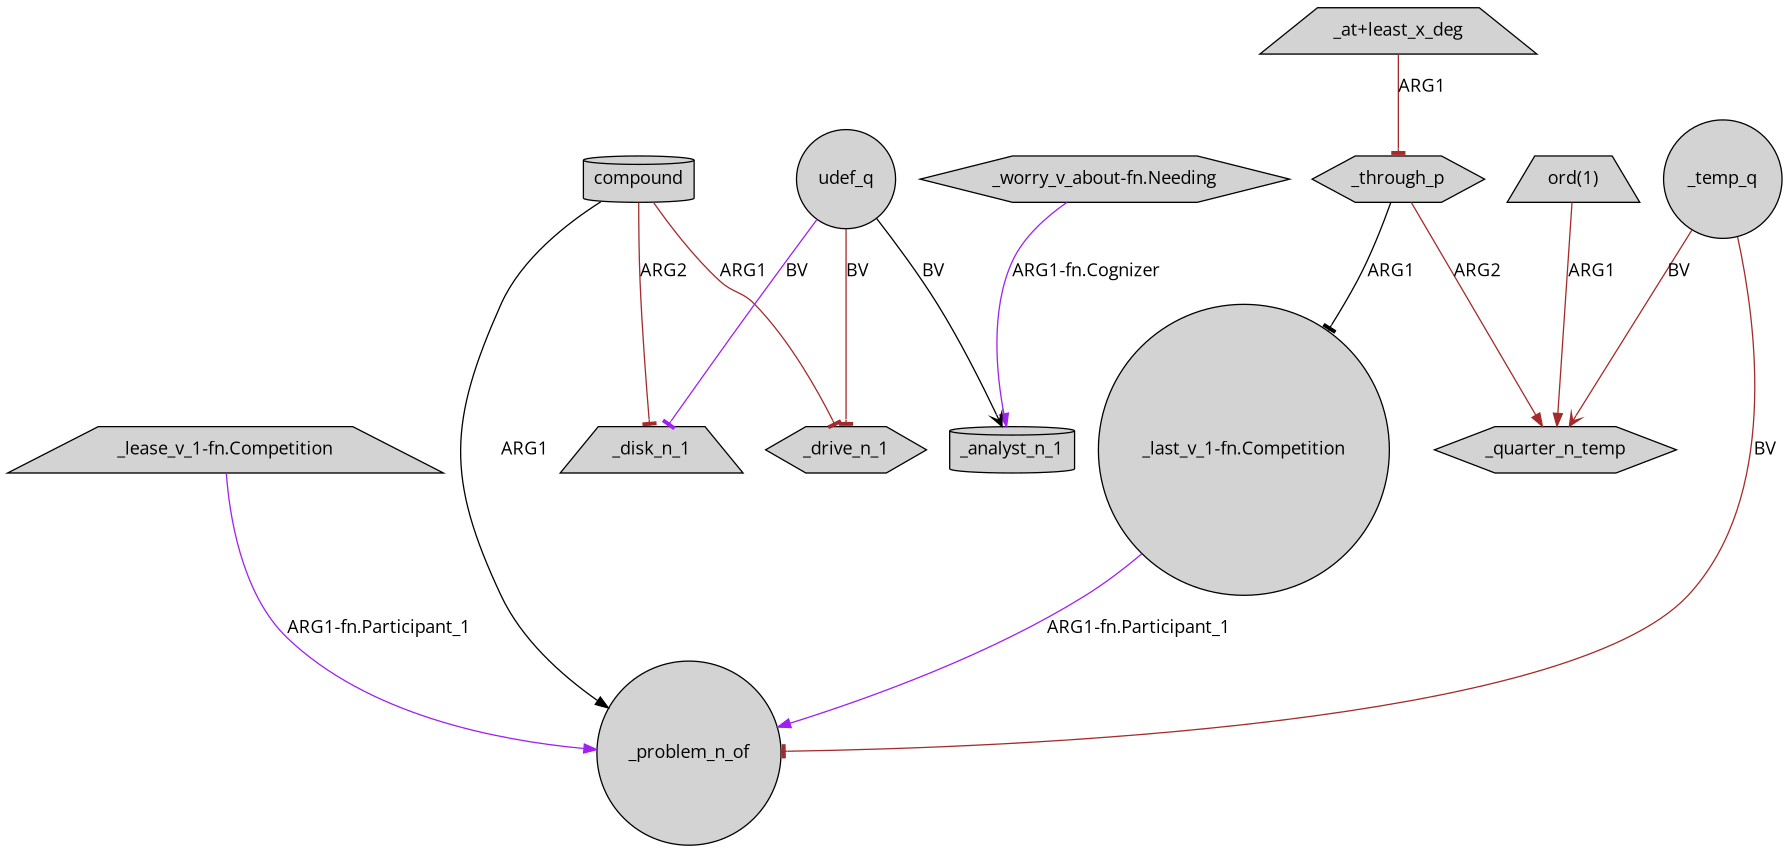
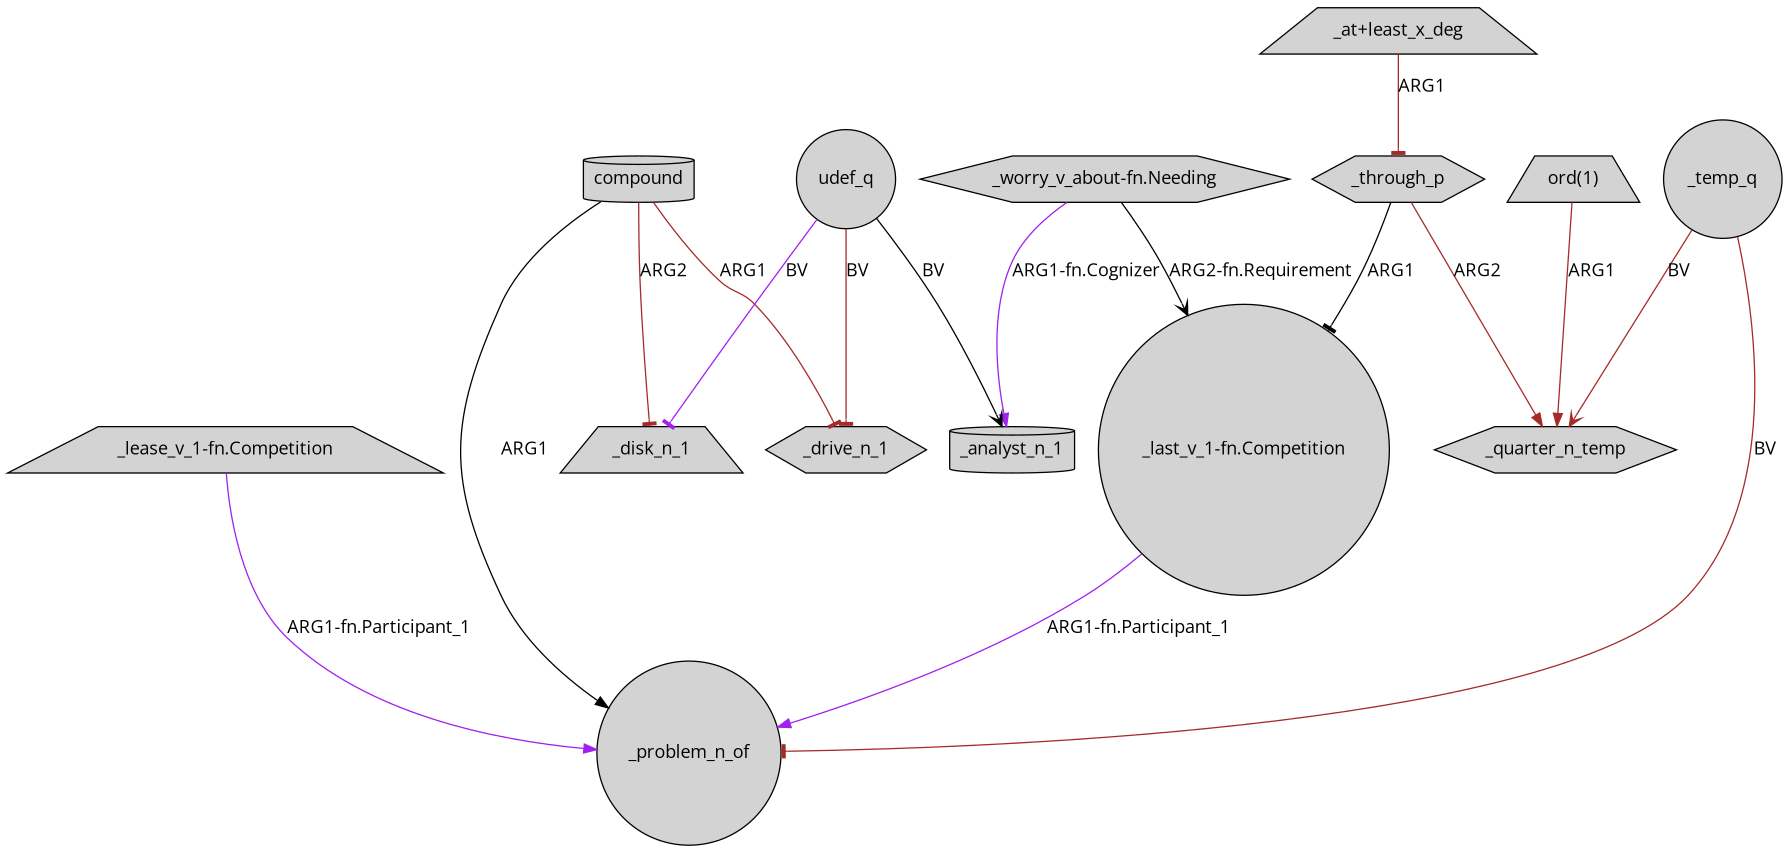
none -> (1154, 251)
